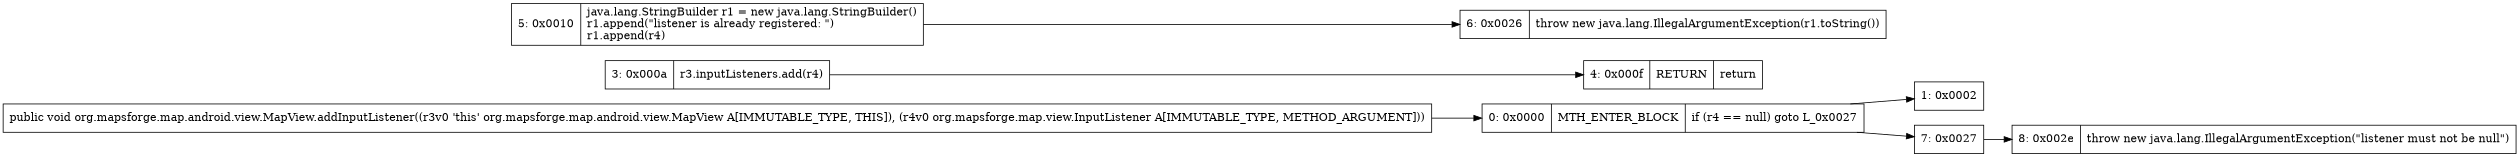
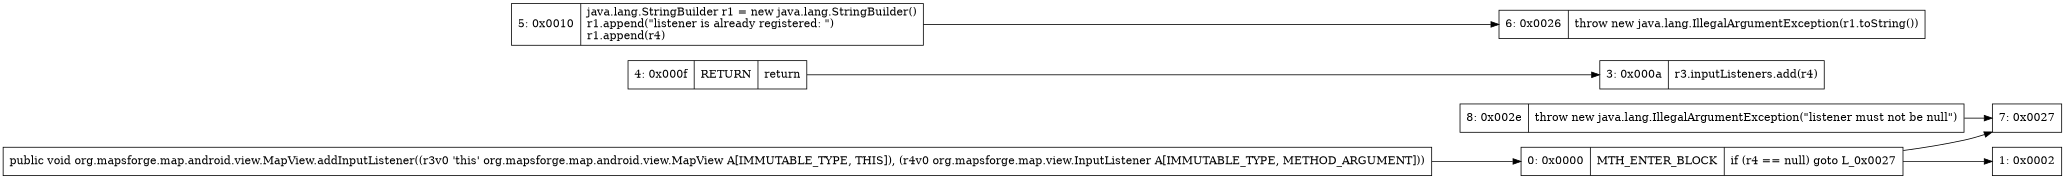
(1203, 75) -> (1199, 75)
(1994, 139) -> (1974, 118)
